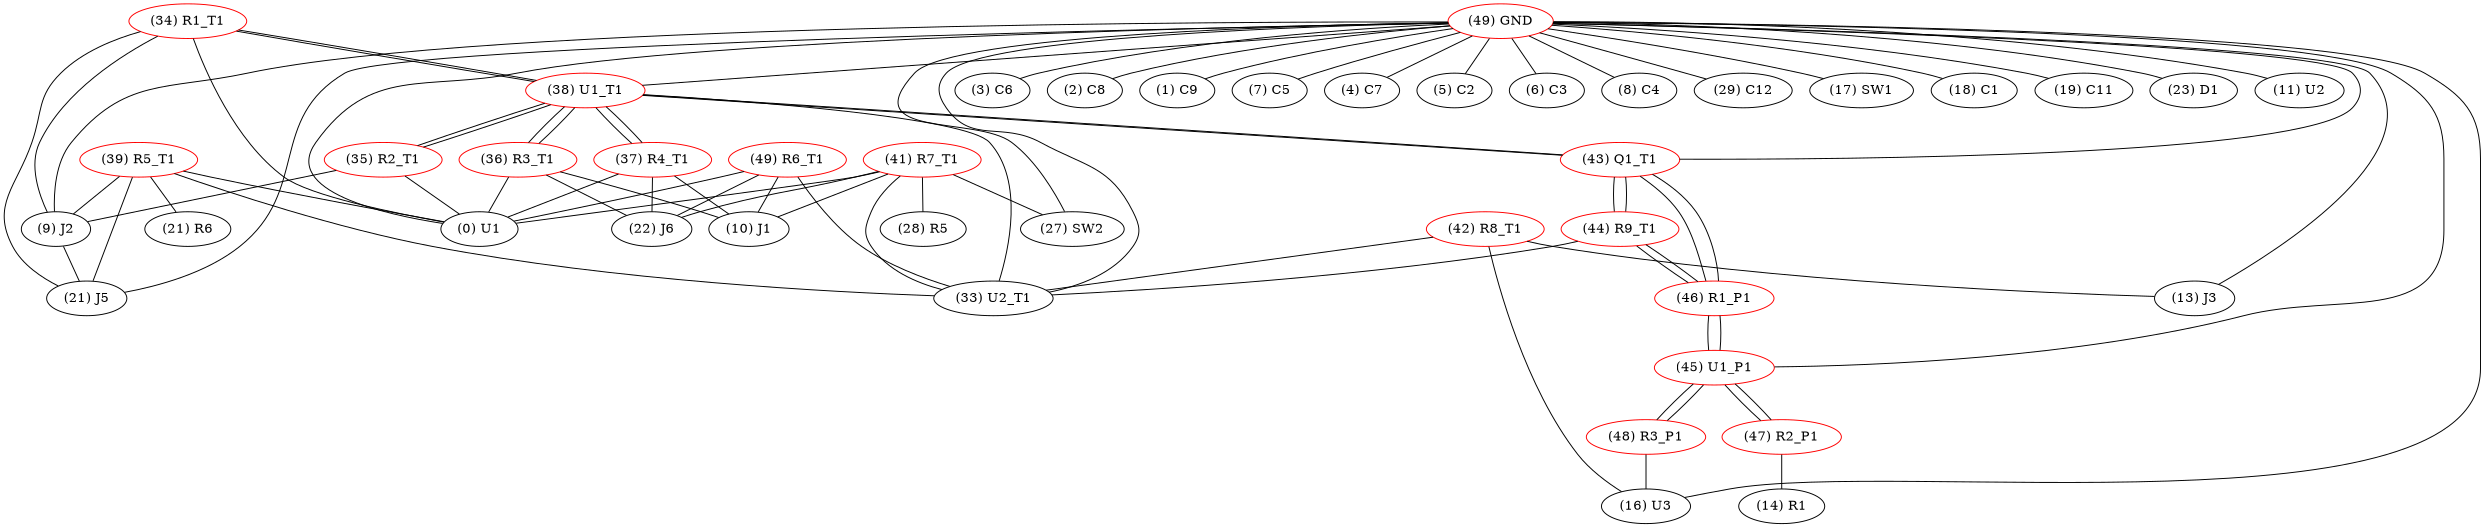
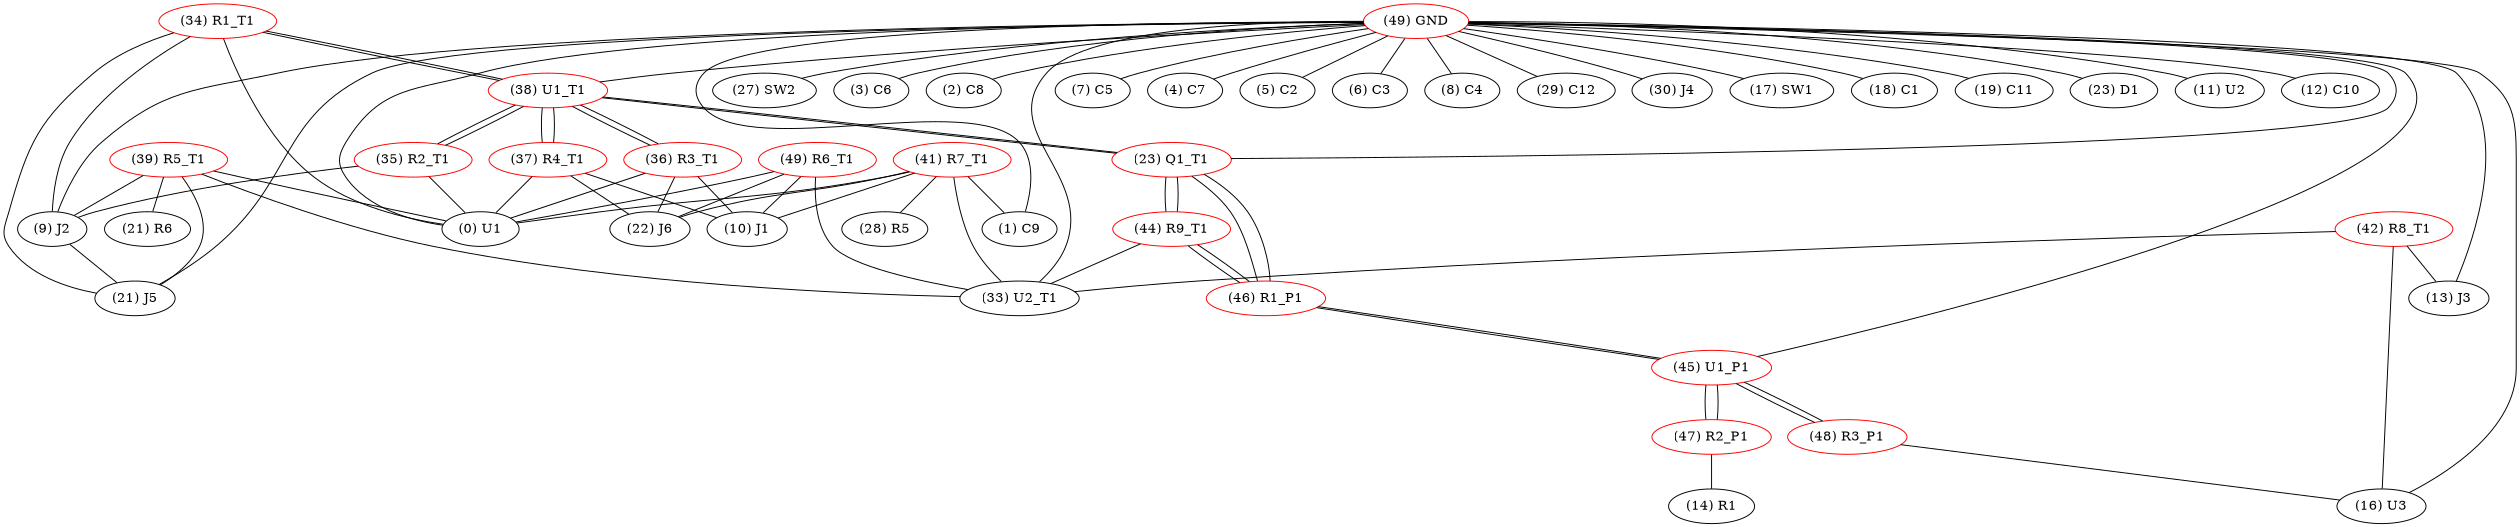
none -> (1672, 90)
none -> (2331, 90)
(903, 119) -> none
(1620, 160) -> (1172, 160)
(998, 195) -> (986, 195)
